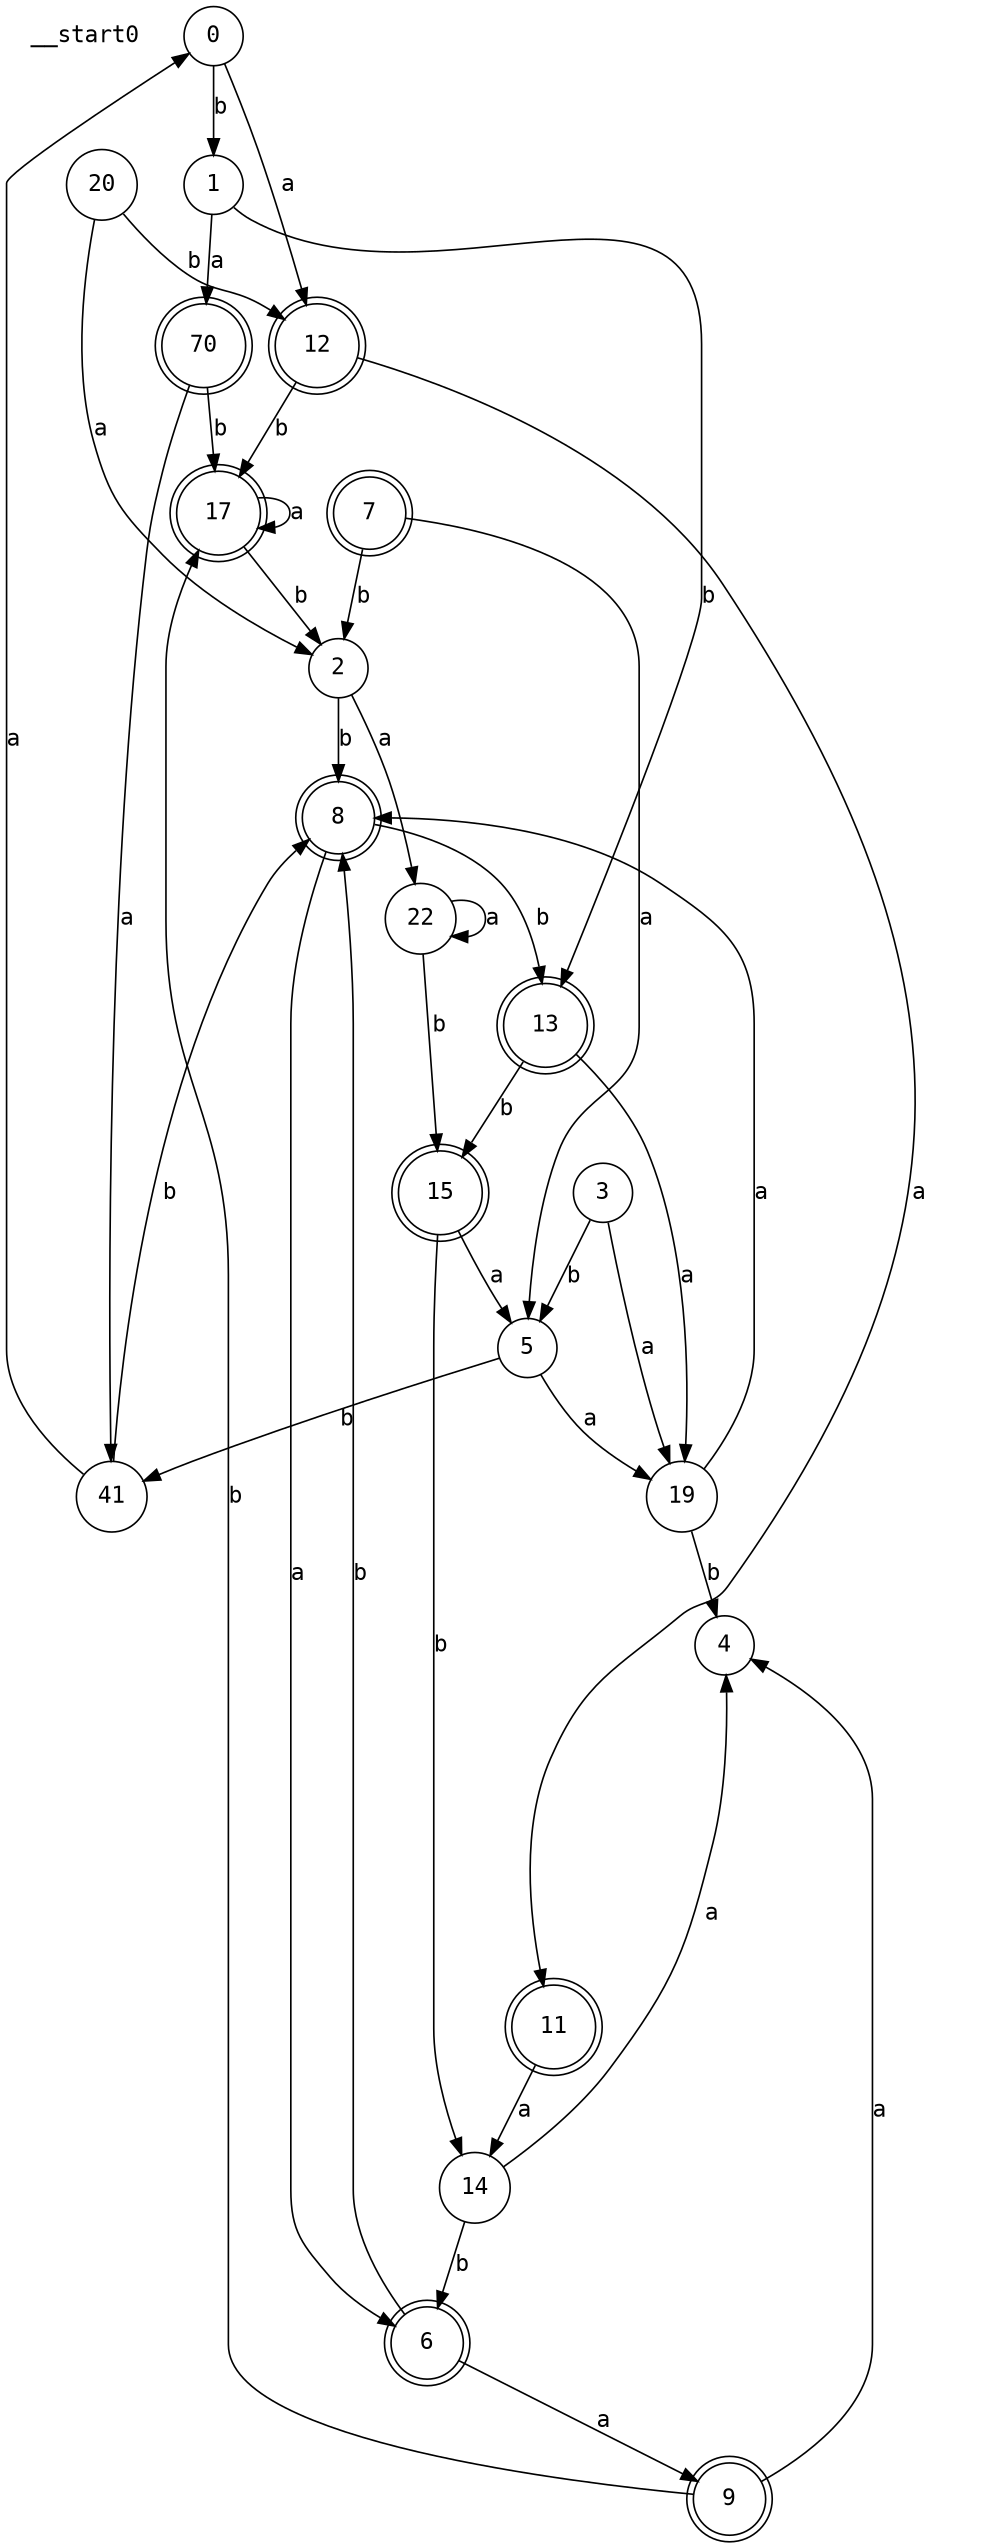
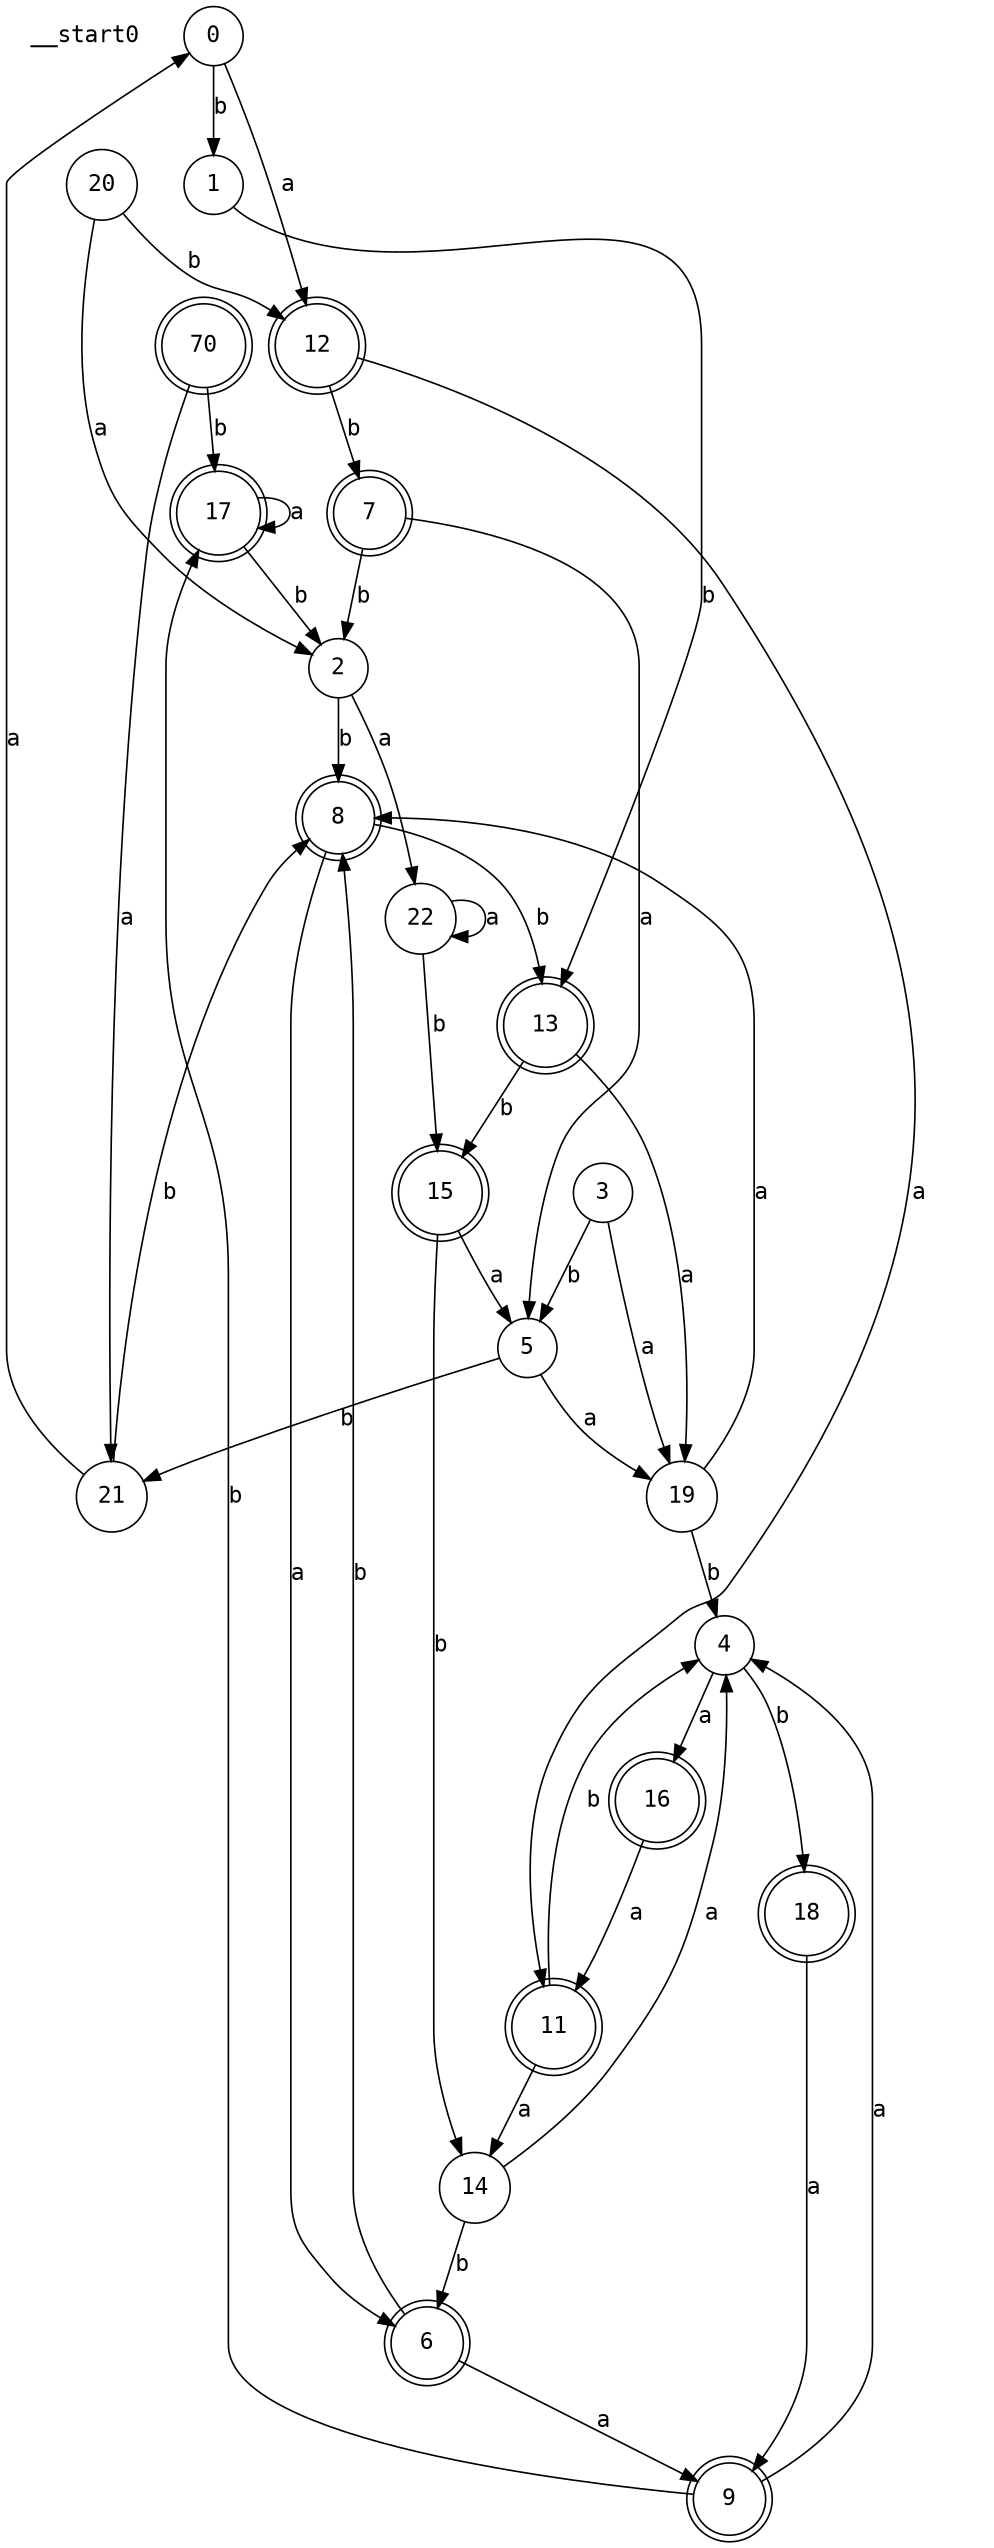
(210, 251) -> none
(272, 422) -> (342, 424)
(112, 1497) -> (112, 1497)
none -> (657, 1801)
none -> (568, 1804)
none -> (807, 1914)
